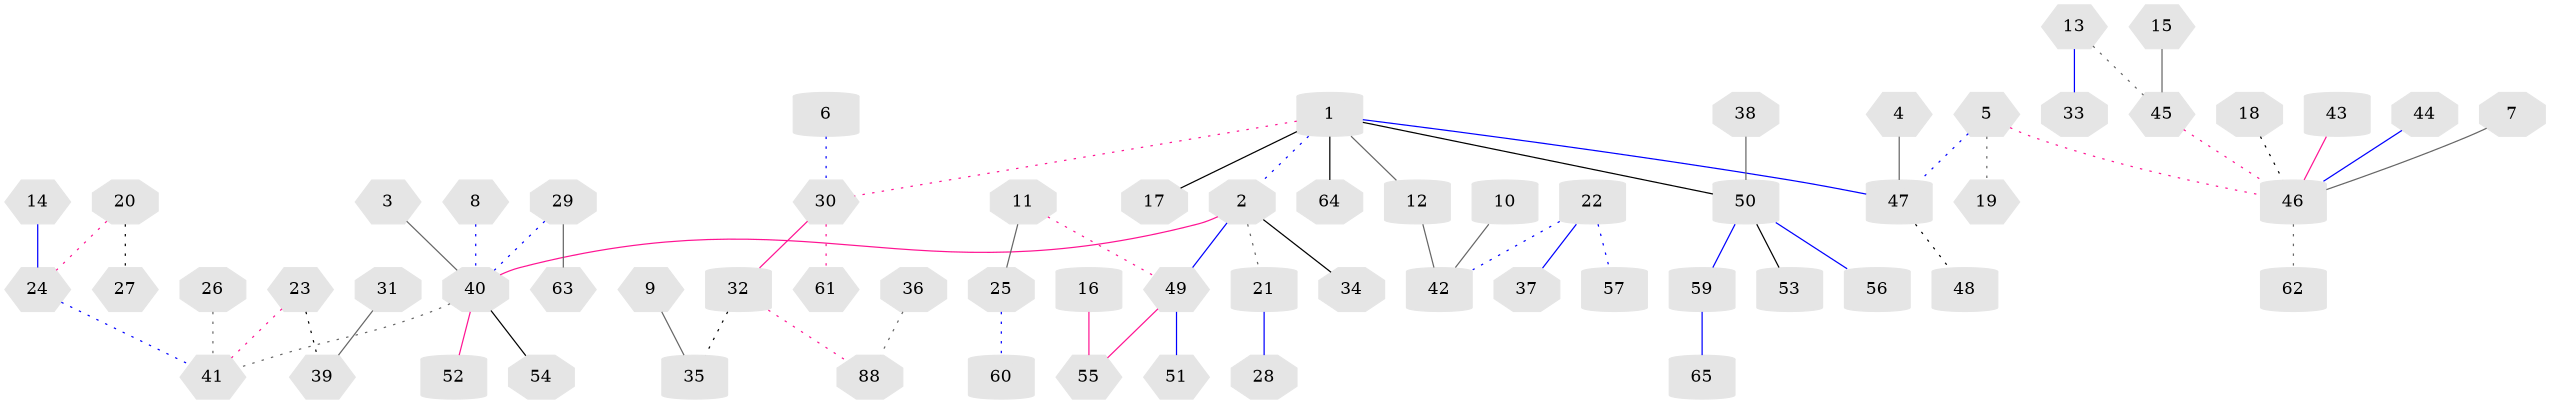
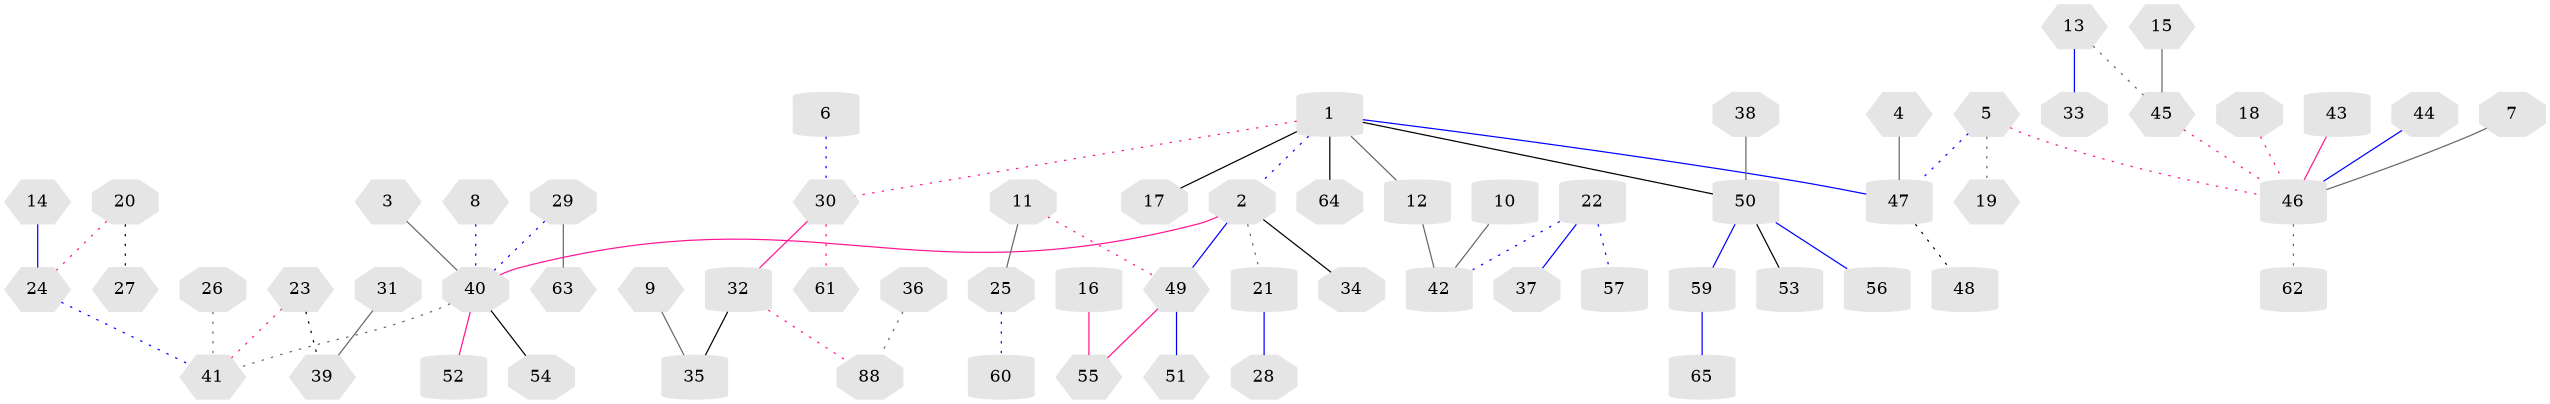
(2272, 158) -> (2272, 158)
(717, 333) -> (717, 333)
